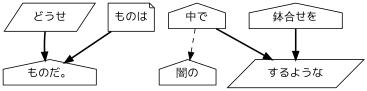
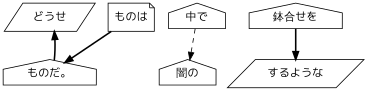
(44, 42) -> (55, 50)
(240, 42) -> none
